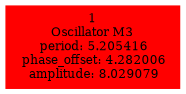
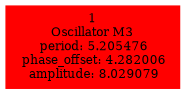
(93, 46) -> (93, 46)
